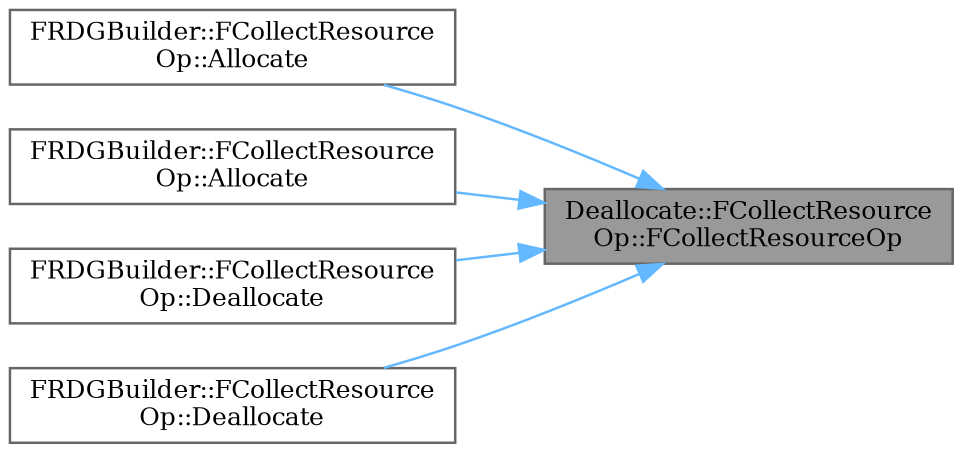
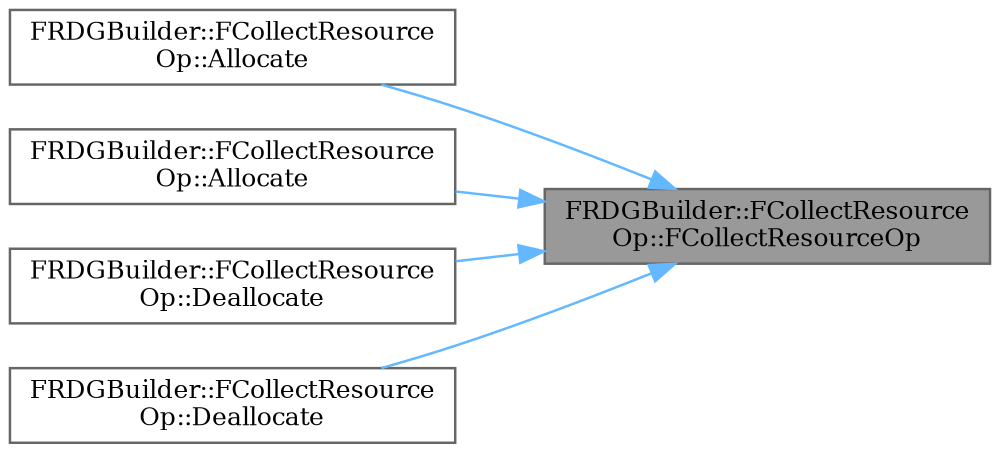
(749, 226) -> (767, 226)
